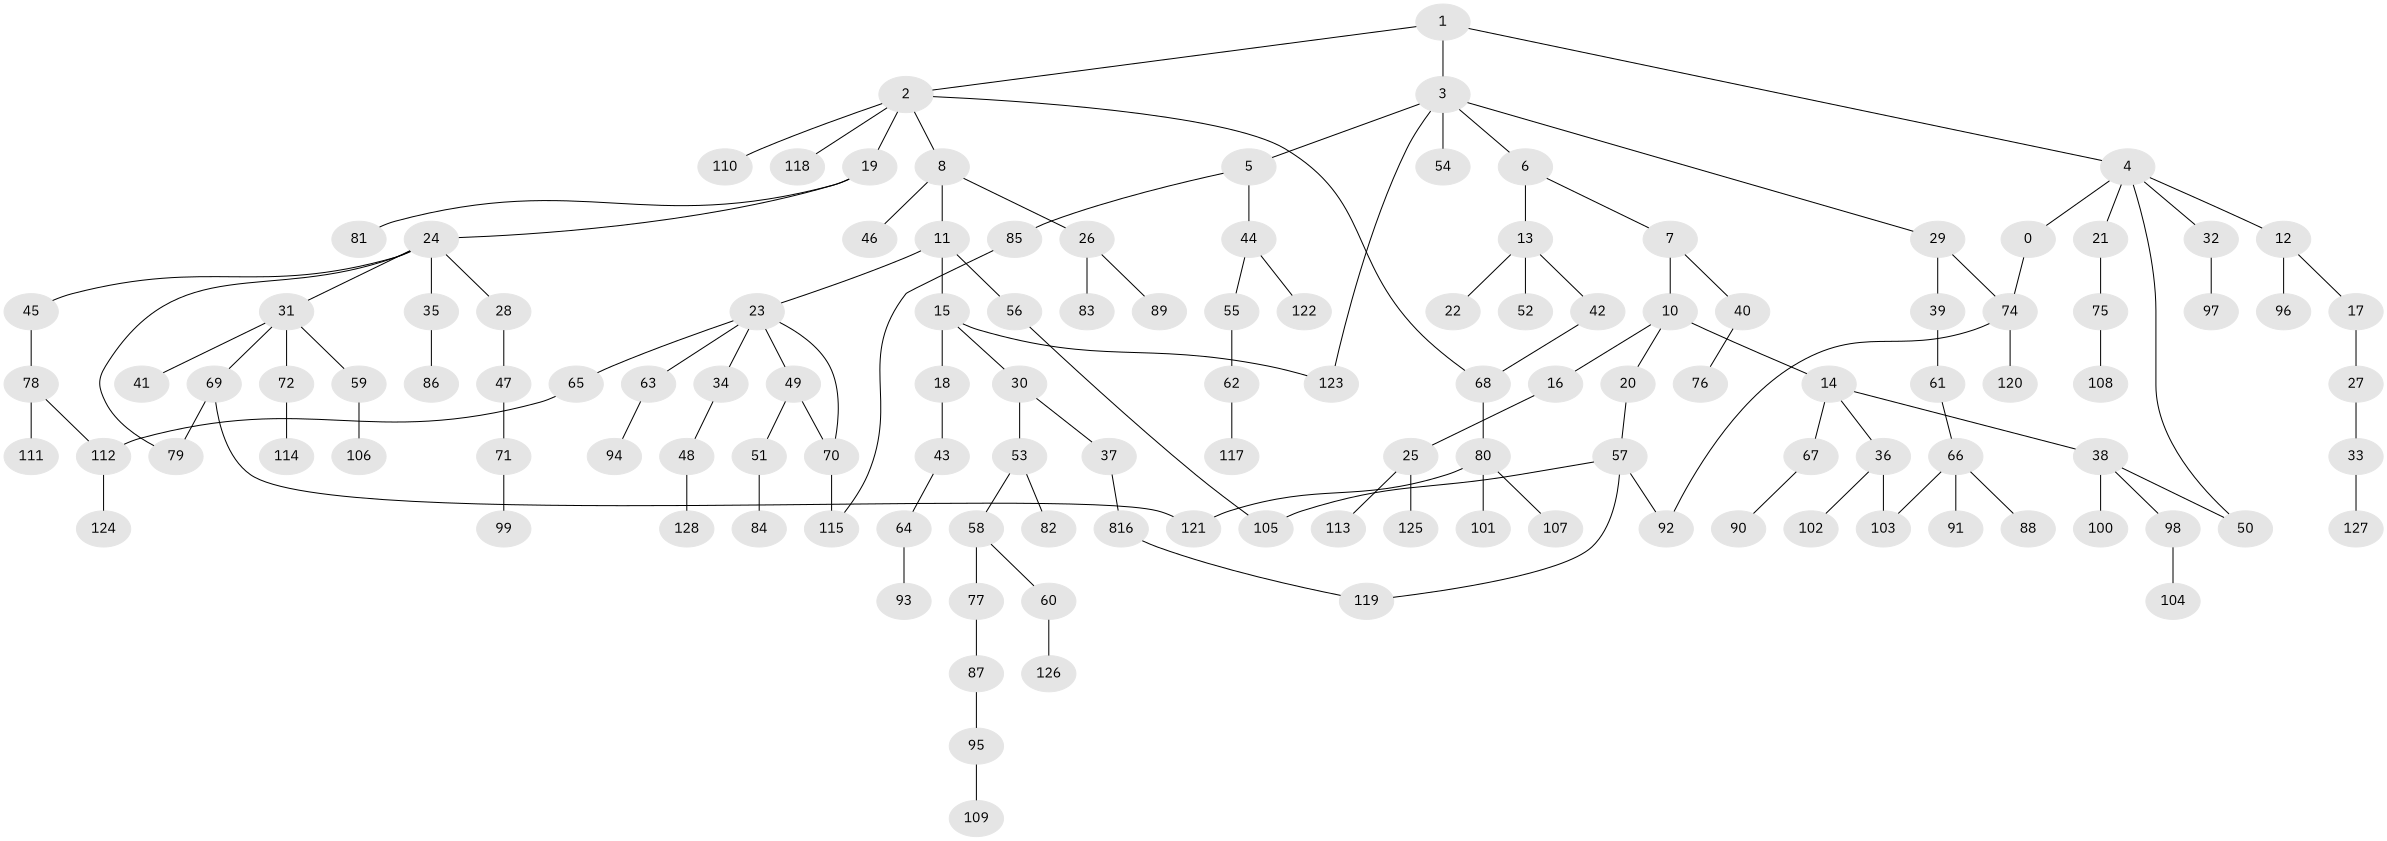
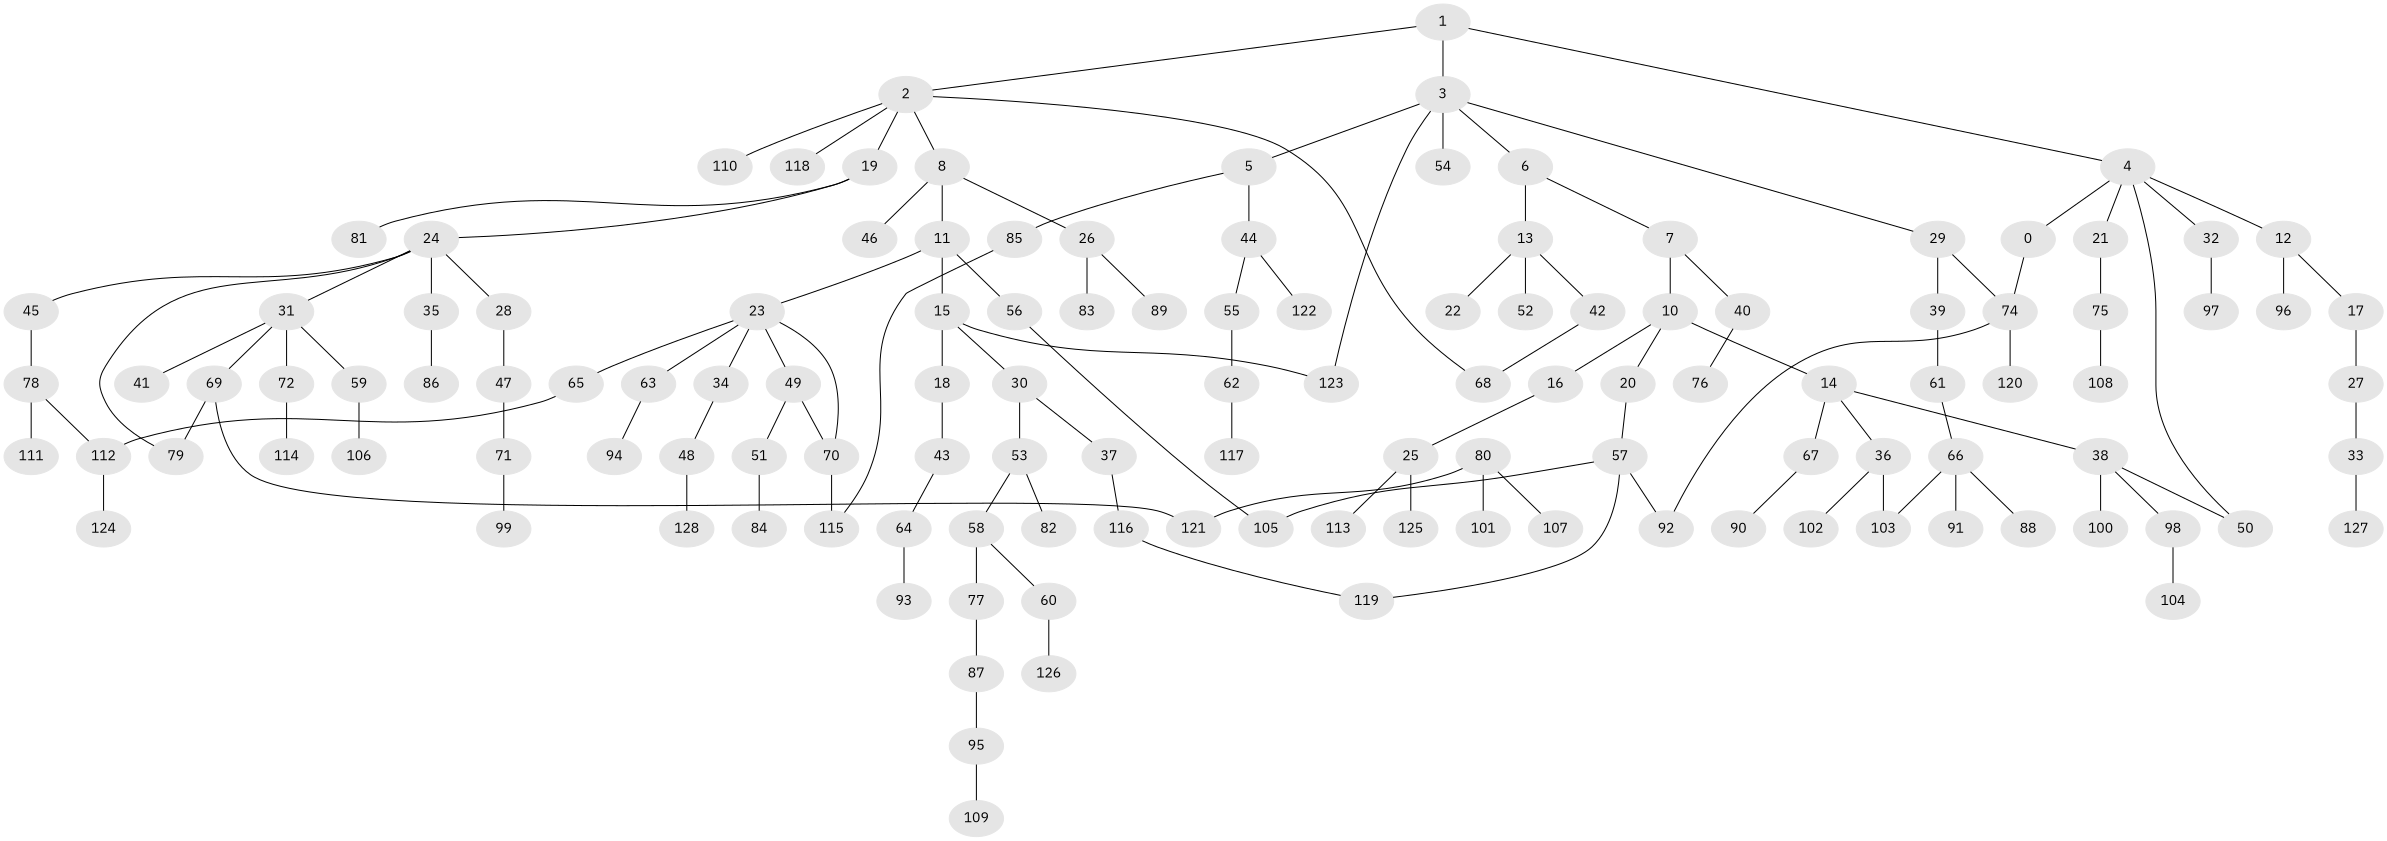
(1483, 413) -> none
(1121, 529) -> (1121, 529)
